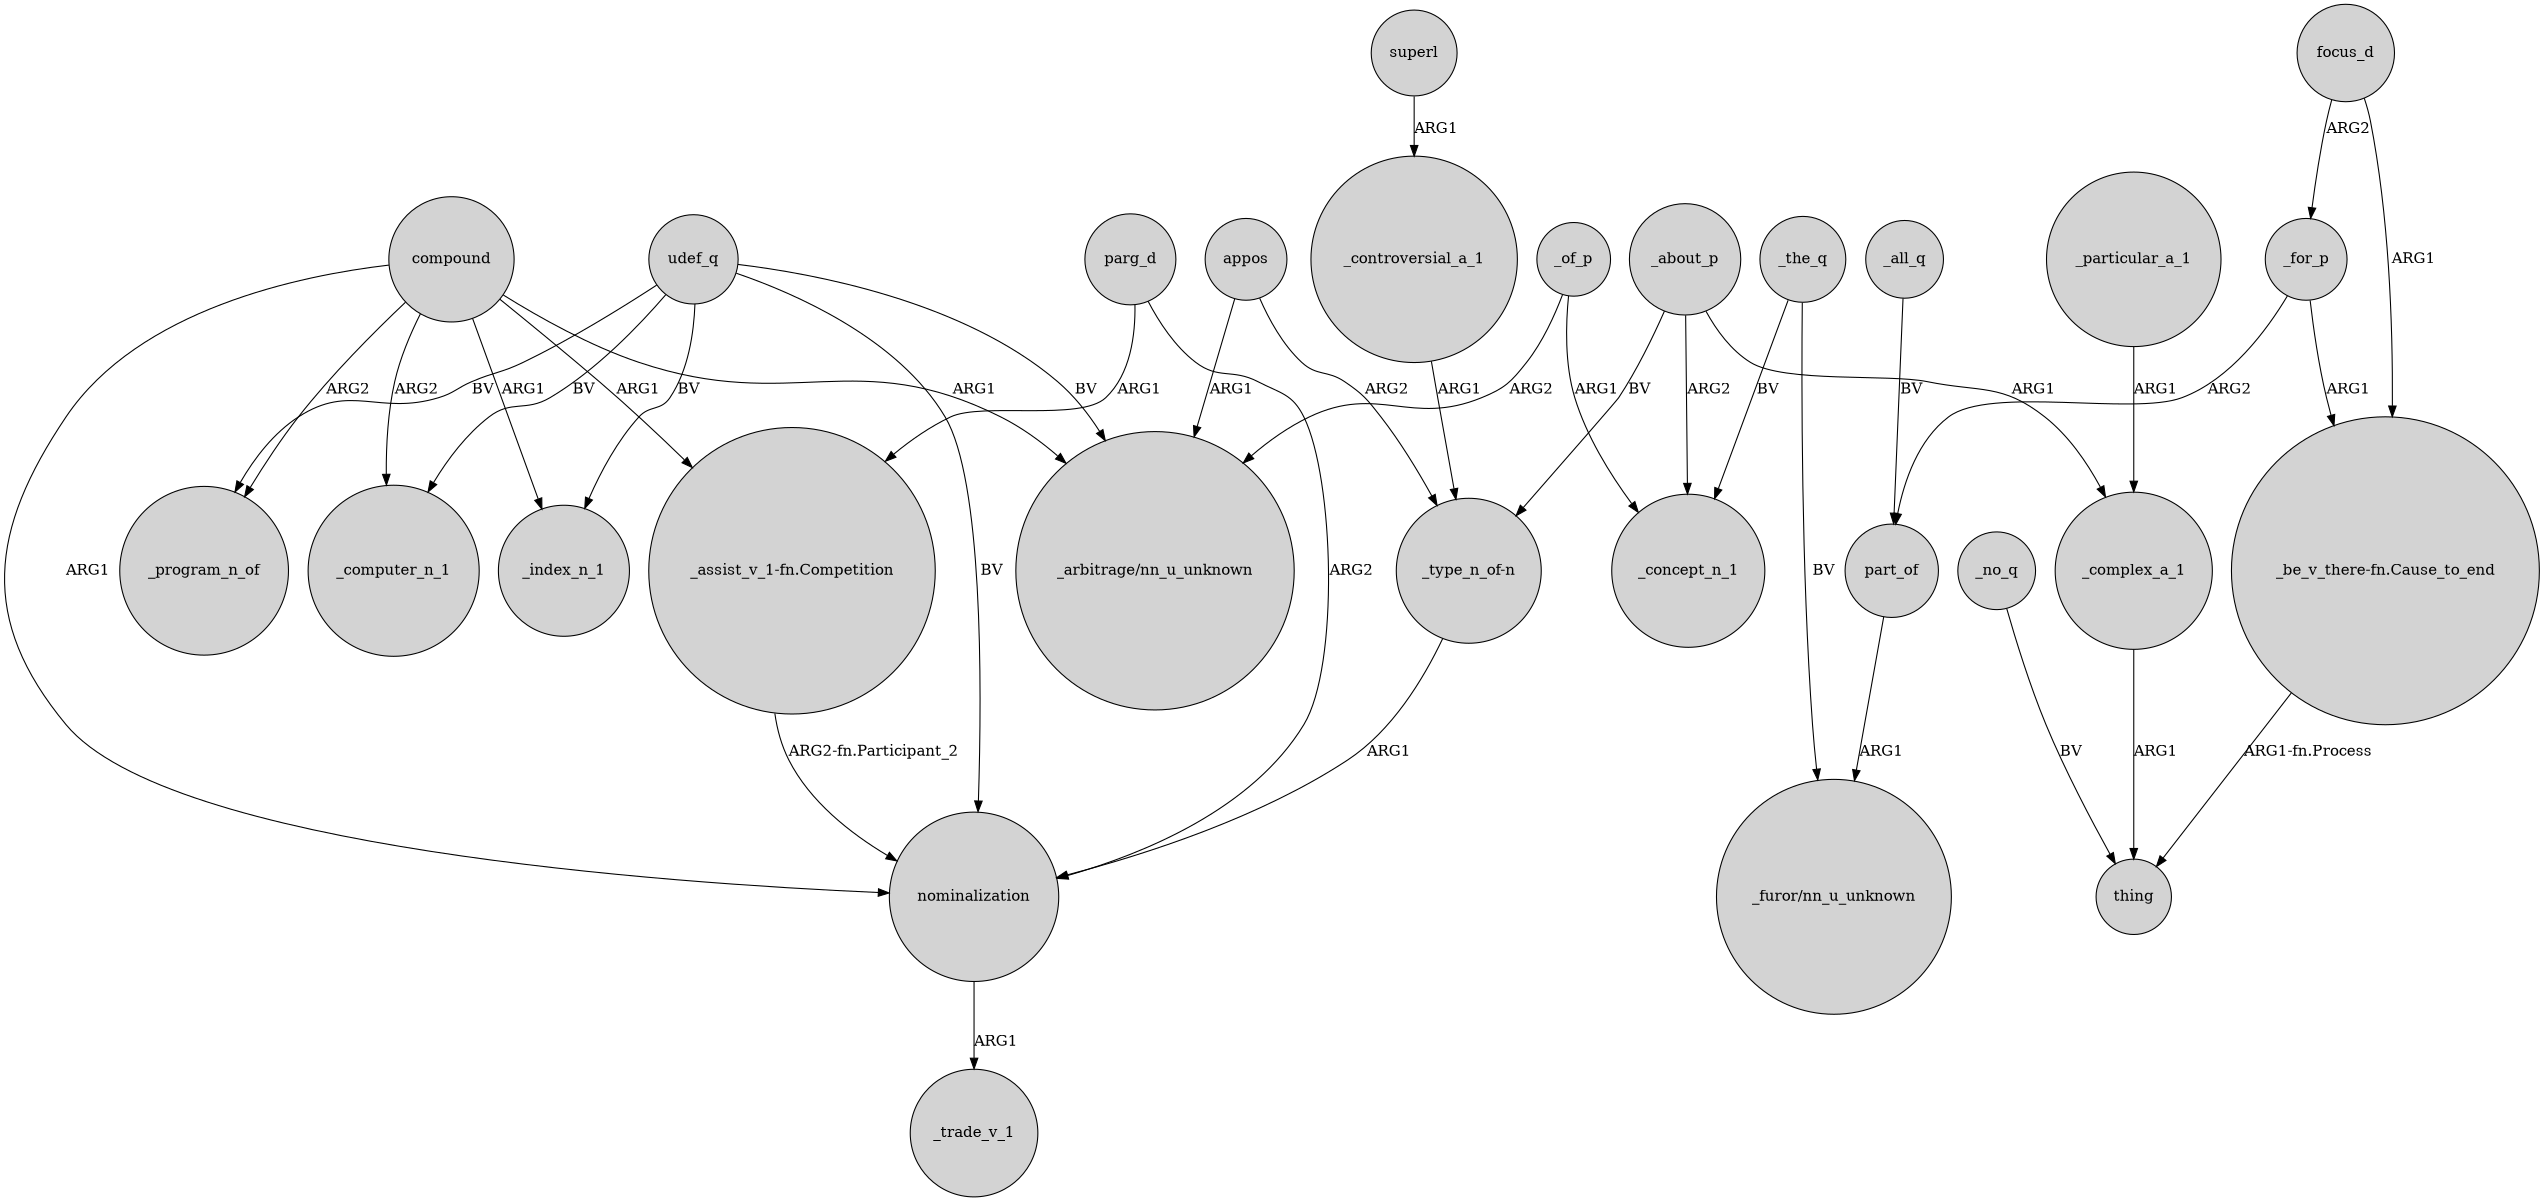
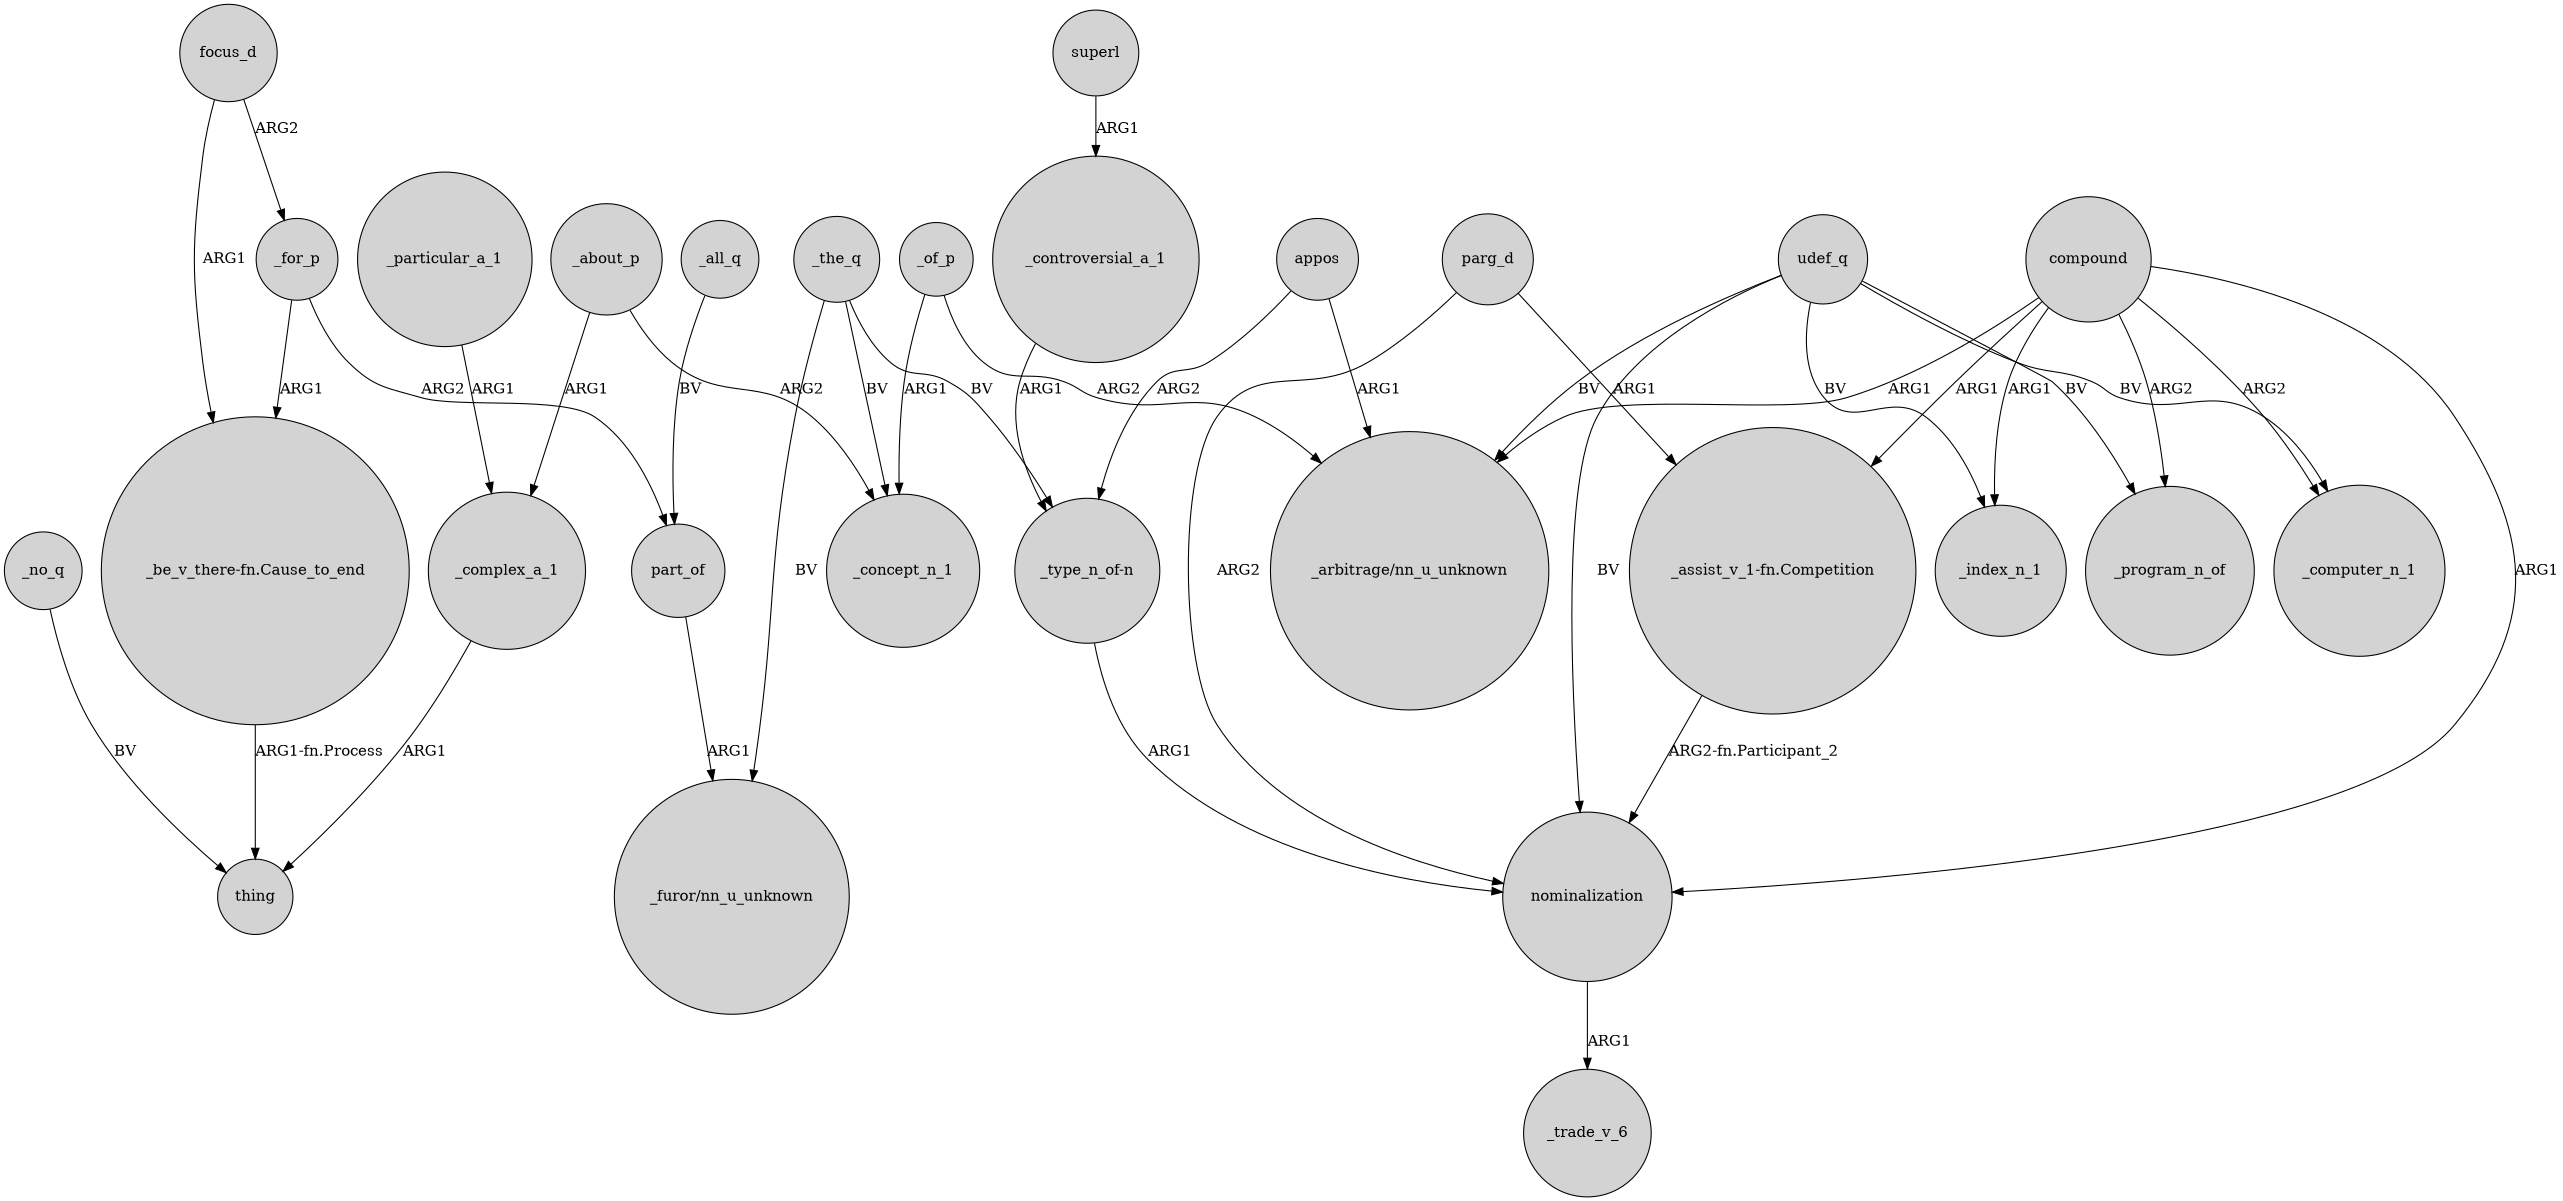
(1603, 416) -> (956, 386)
(974, 1133) -> (1587, 1133)
